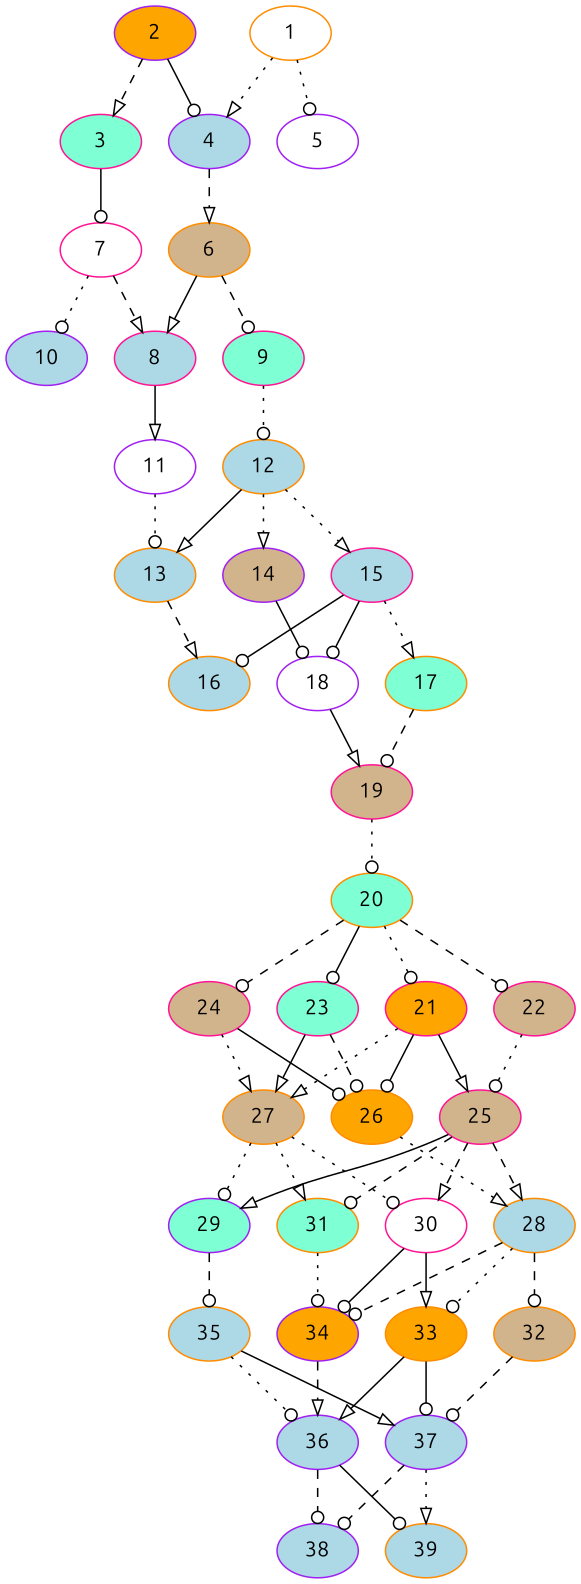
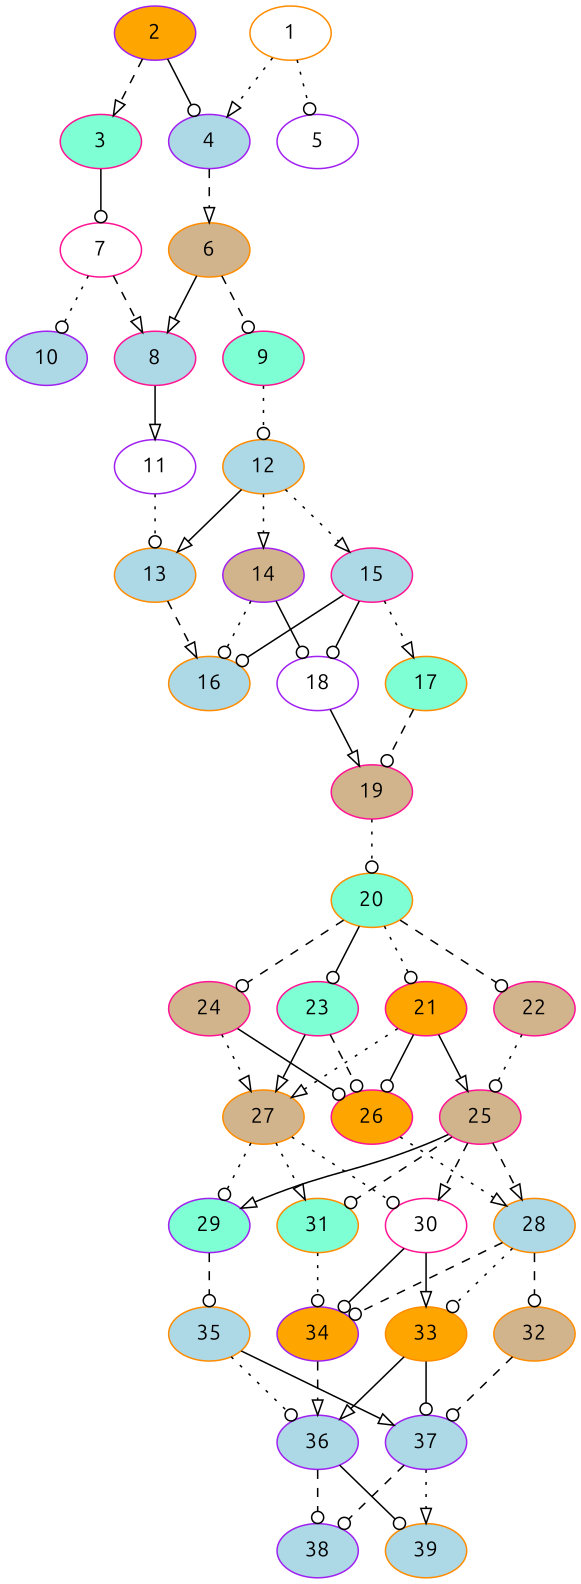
none -> (239, 624)
(372, 1117) -> (372, 1117)
